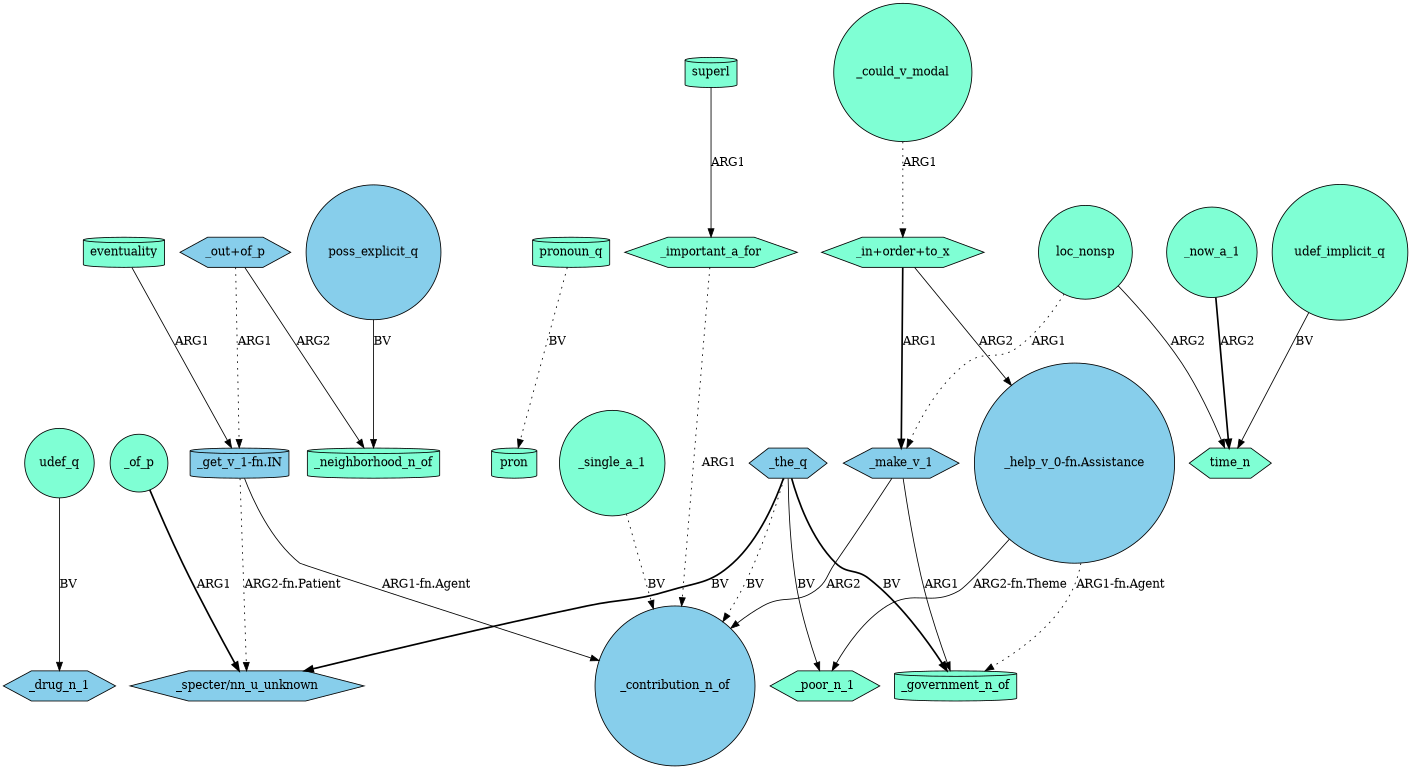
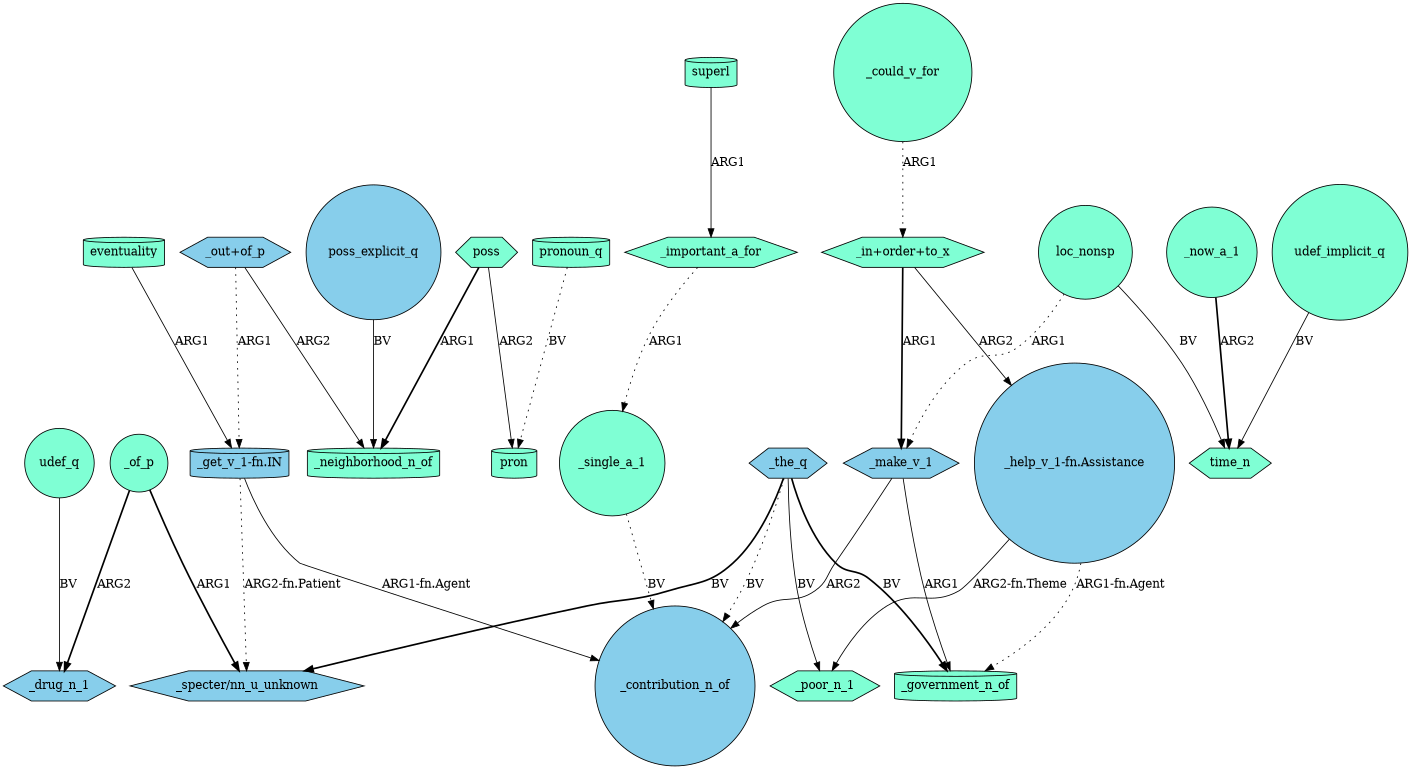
(903, 72) -> (903, 72)
none -> (487, 252)
(1188, 342) -> (1188, 342)
(696, 433) -> (652, 330)
(1075, 463) -> (1075, 463)
none -> (98, 577)
